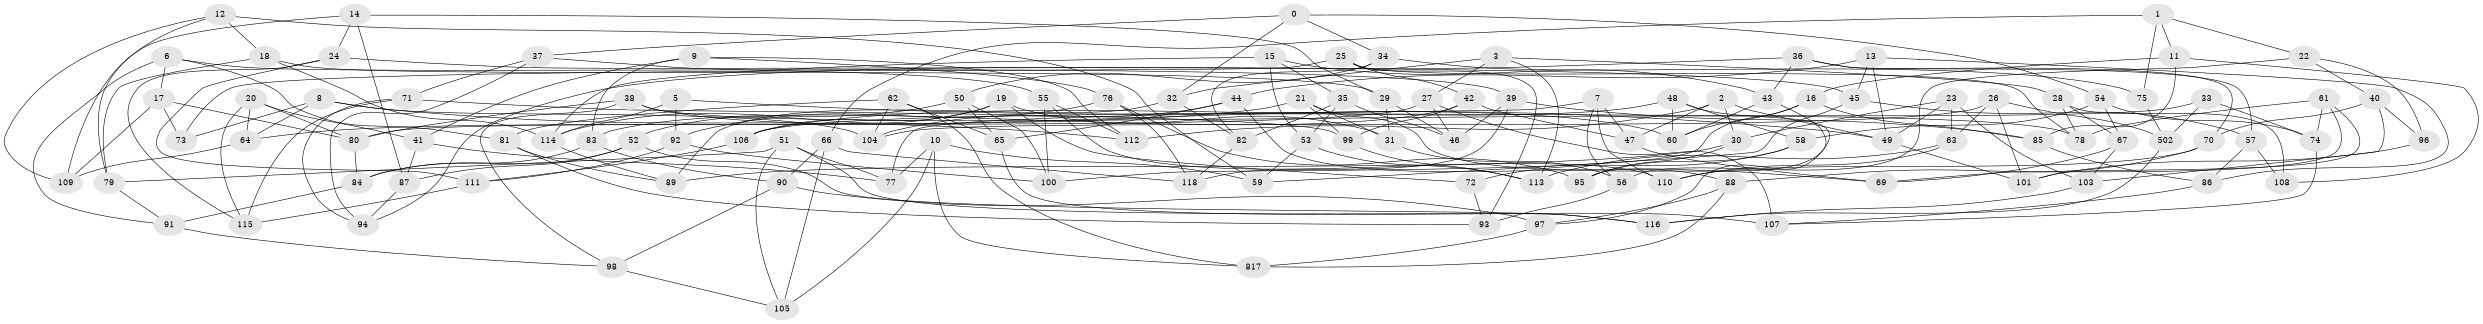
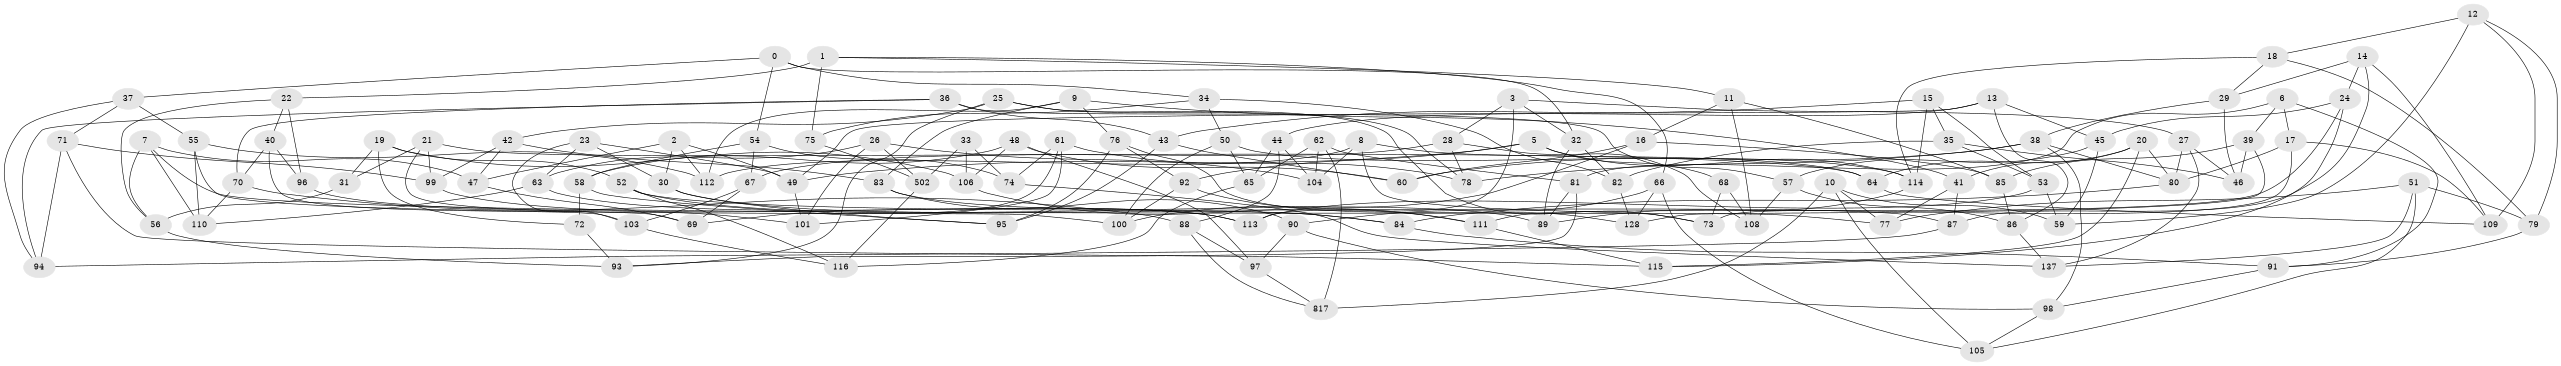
(1388, 120) -> (2152, 110)
(1190, 183) -> (1632, 225)
none -> (1724, 183)
(1772, 225) -> (2049, 267)
